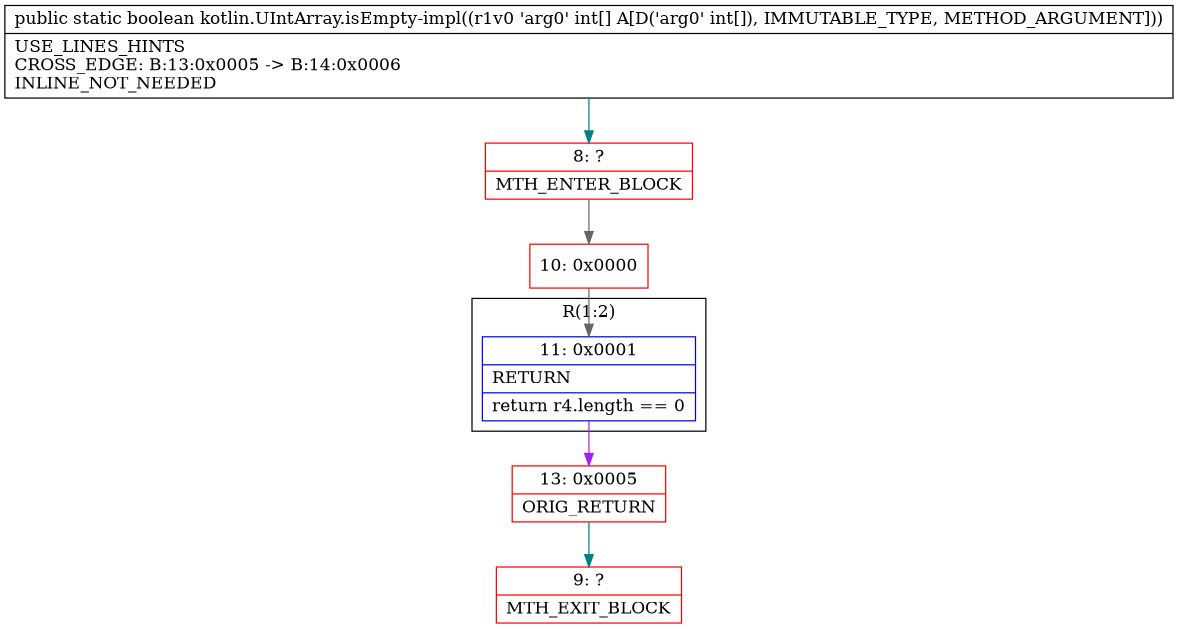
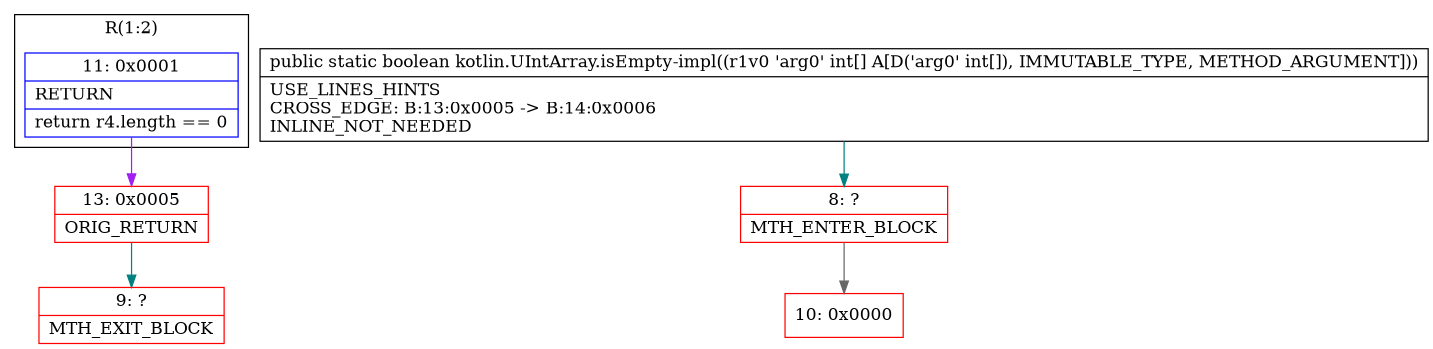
(589, 306) -> none
